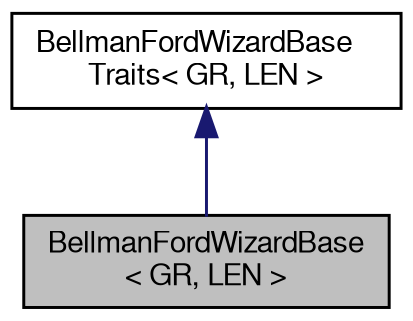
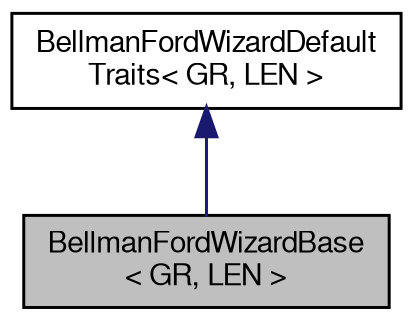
(206, 61) -> (206, 61)
